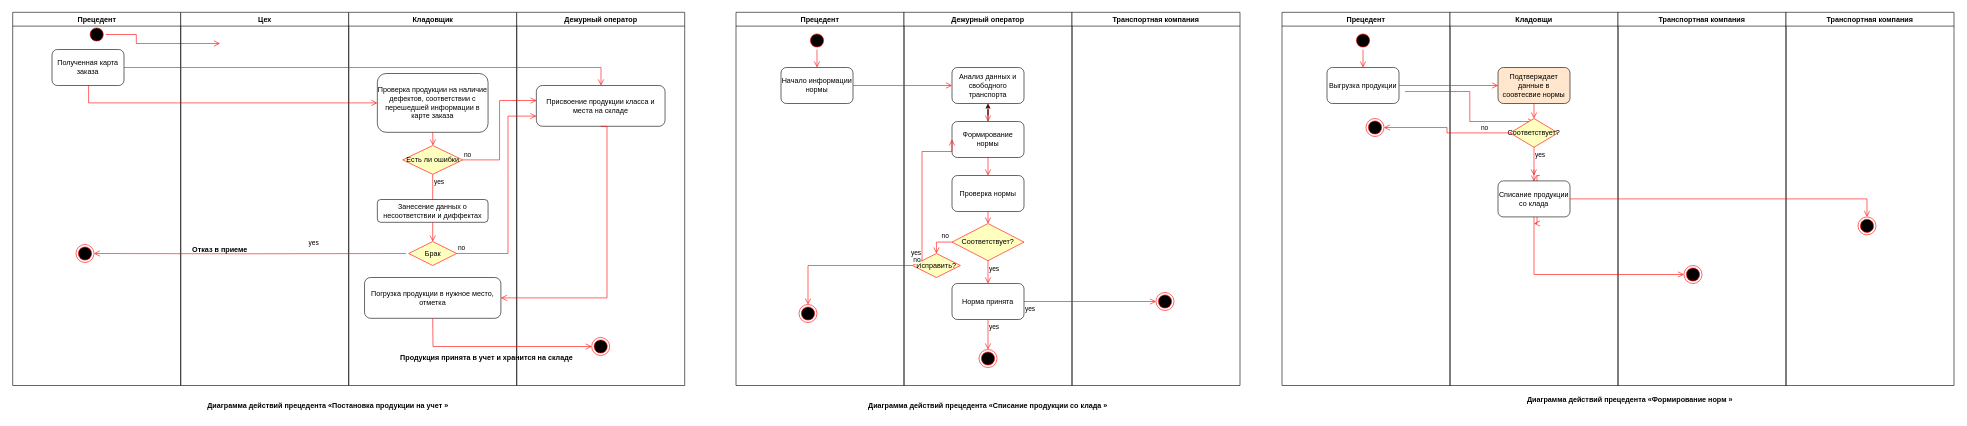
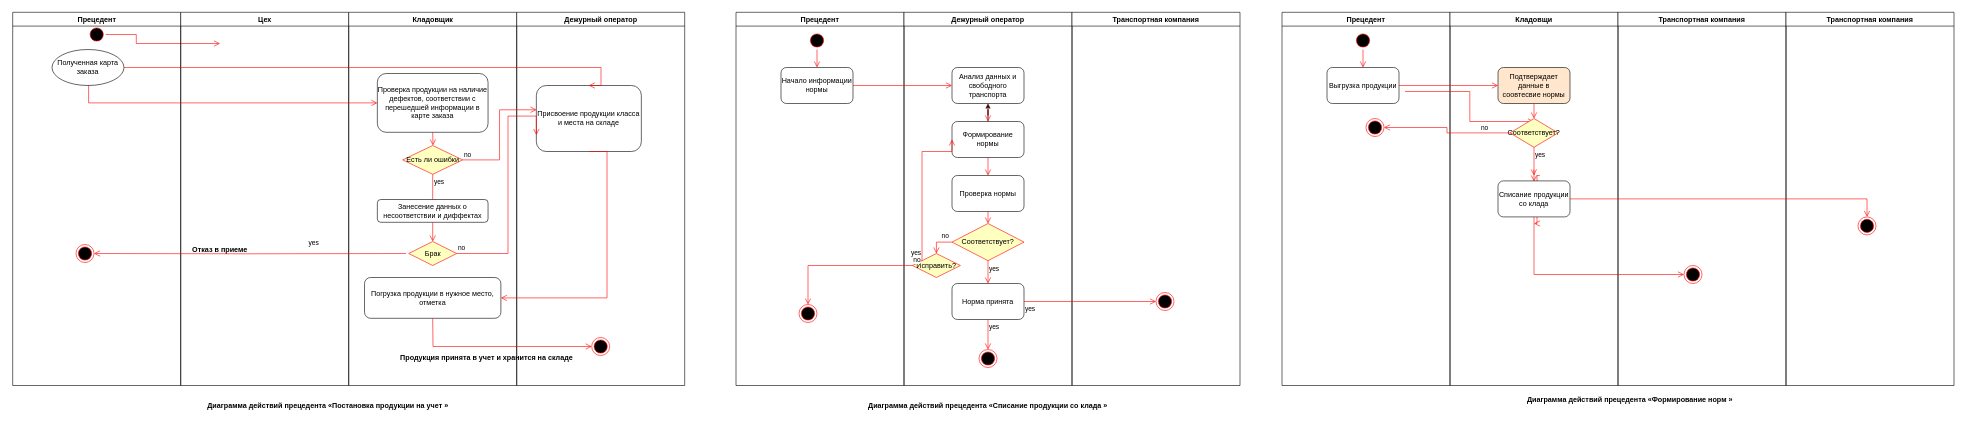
(88, 68) -> (88, 68)
(601, 106) -> (589, 119)
